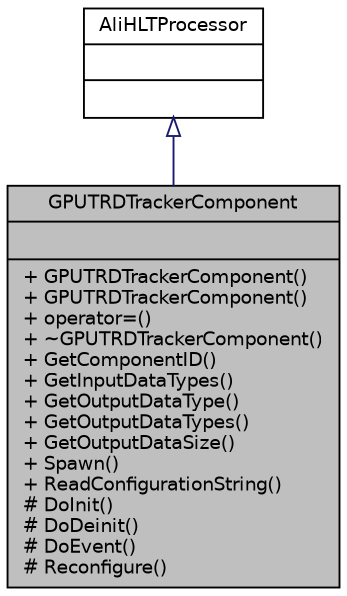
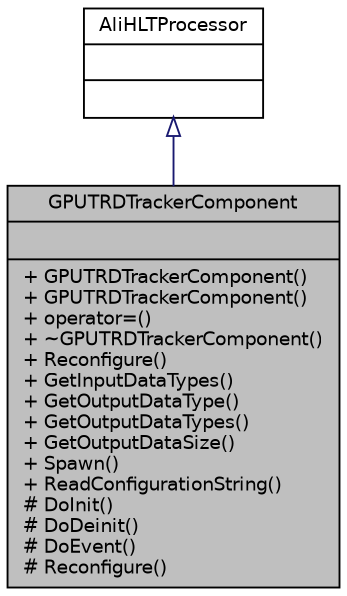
(120, 360) -> (95, 360)
